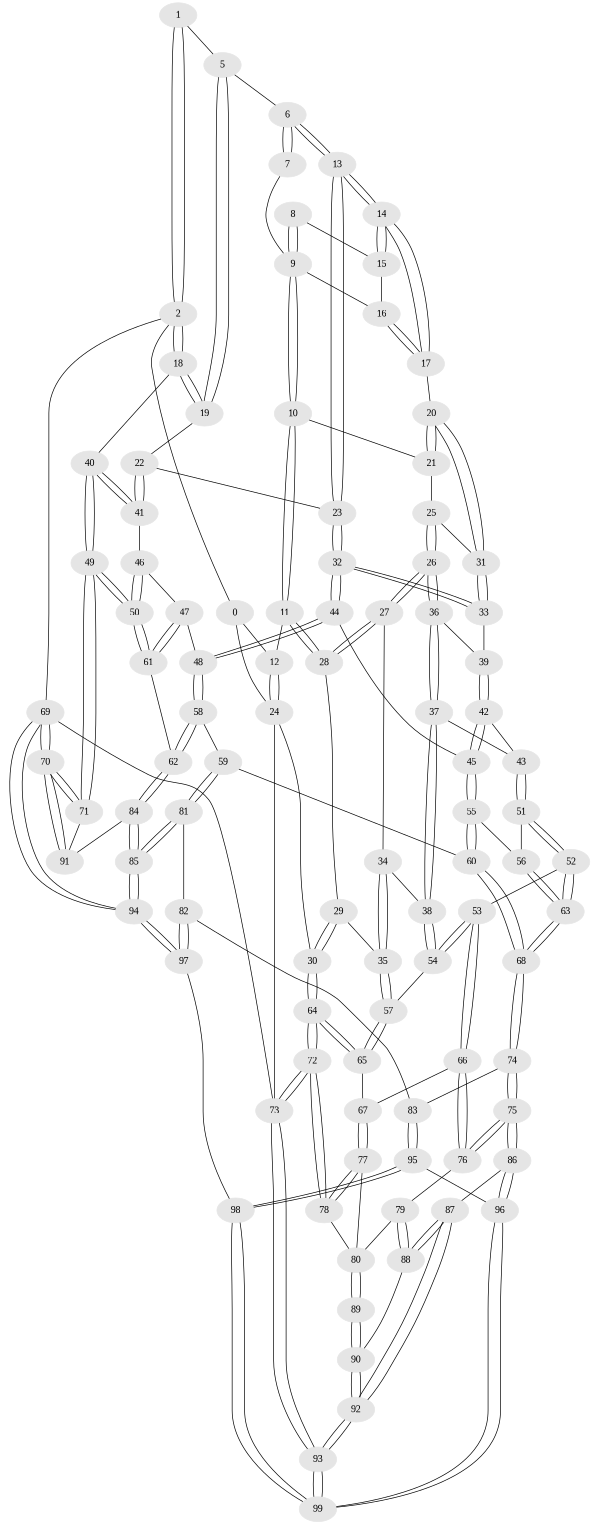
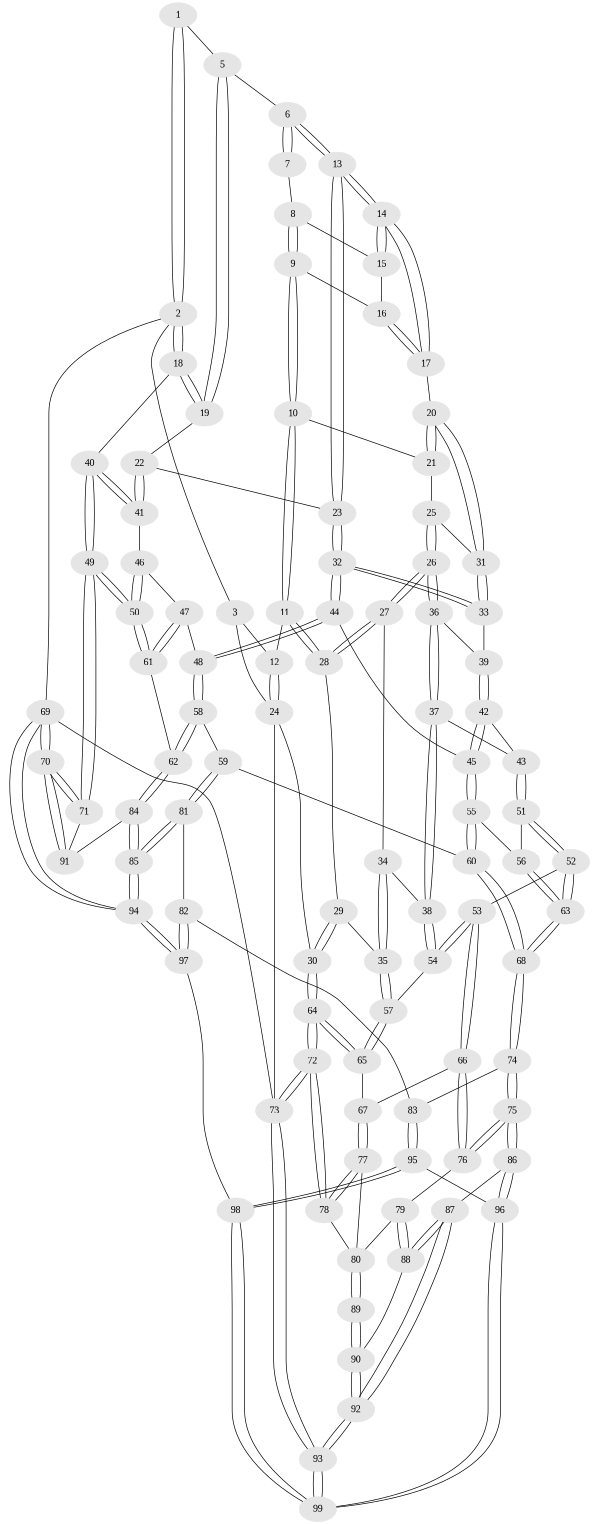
(266, 216) -> (290, 190)
(235, 613) -> (235, 613)
